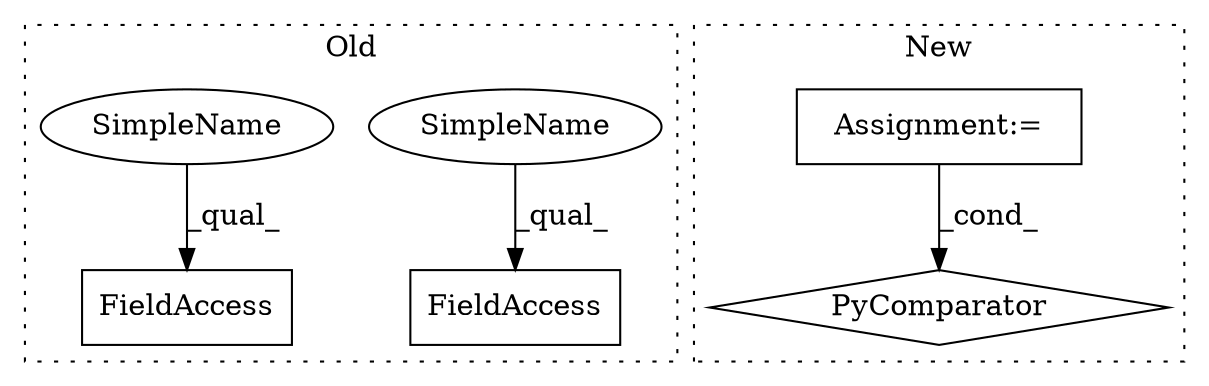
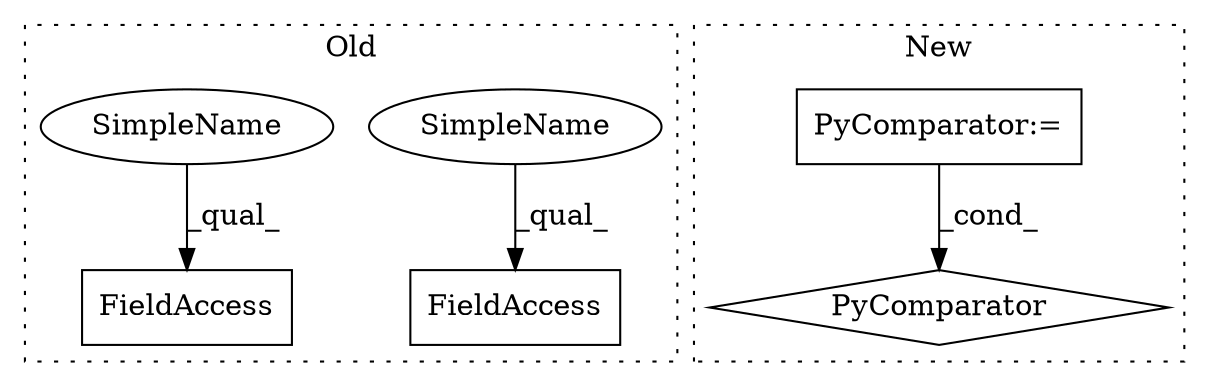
(939, 127) -> (939, 127)
